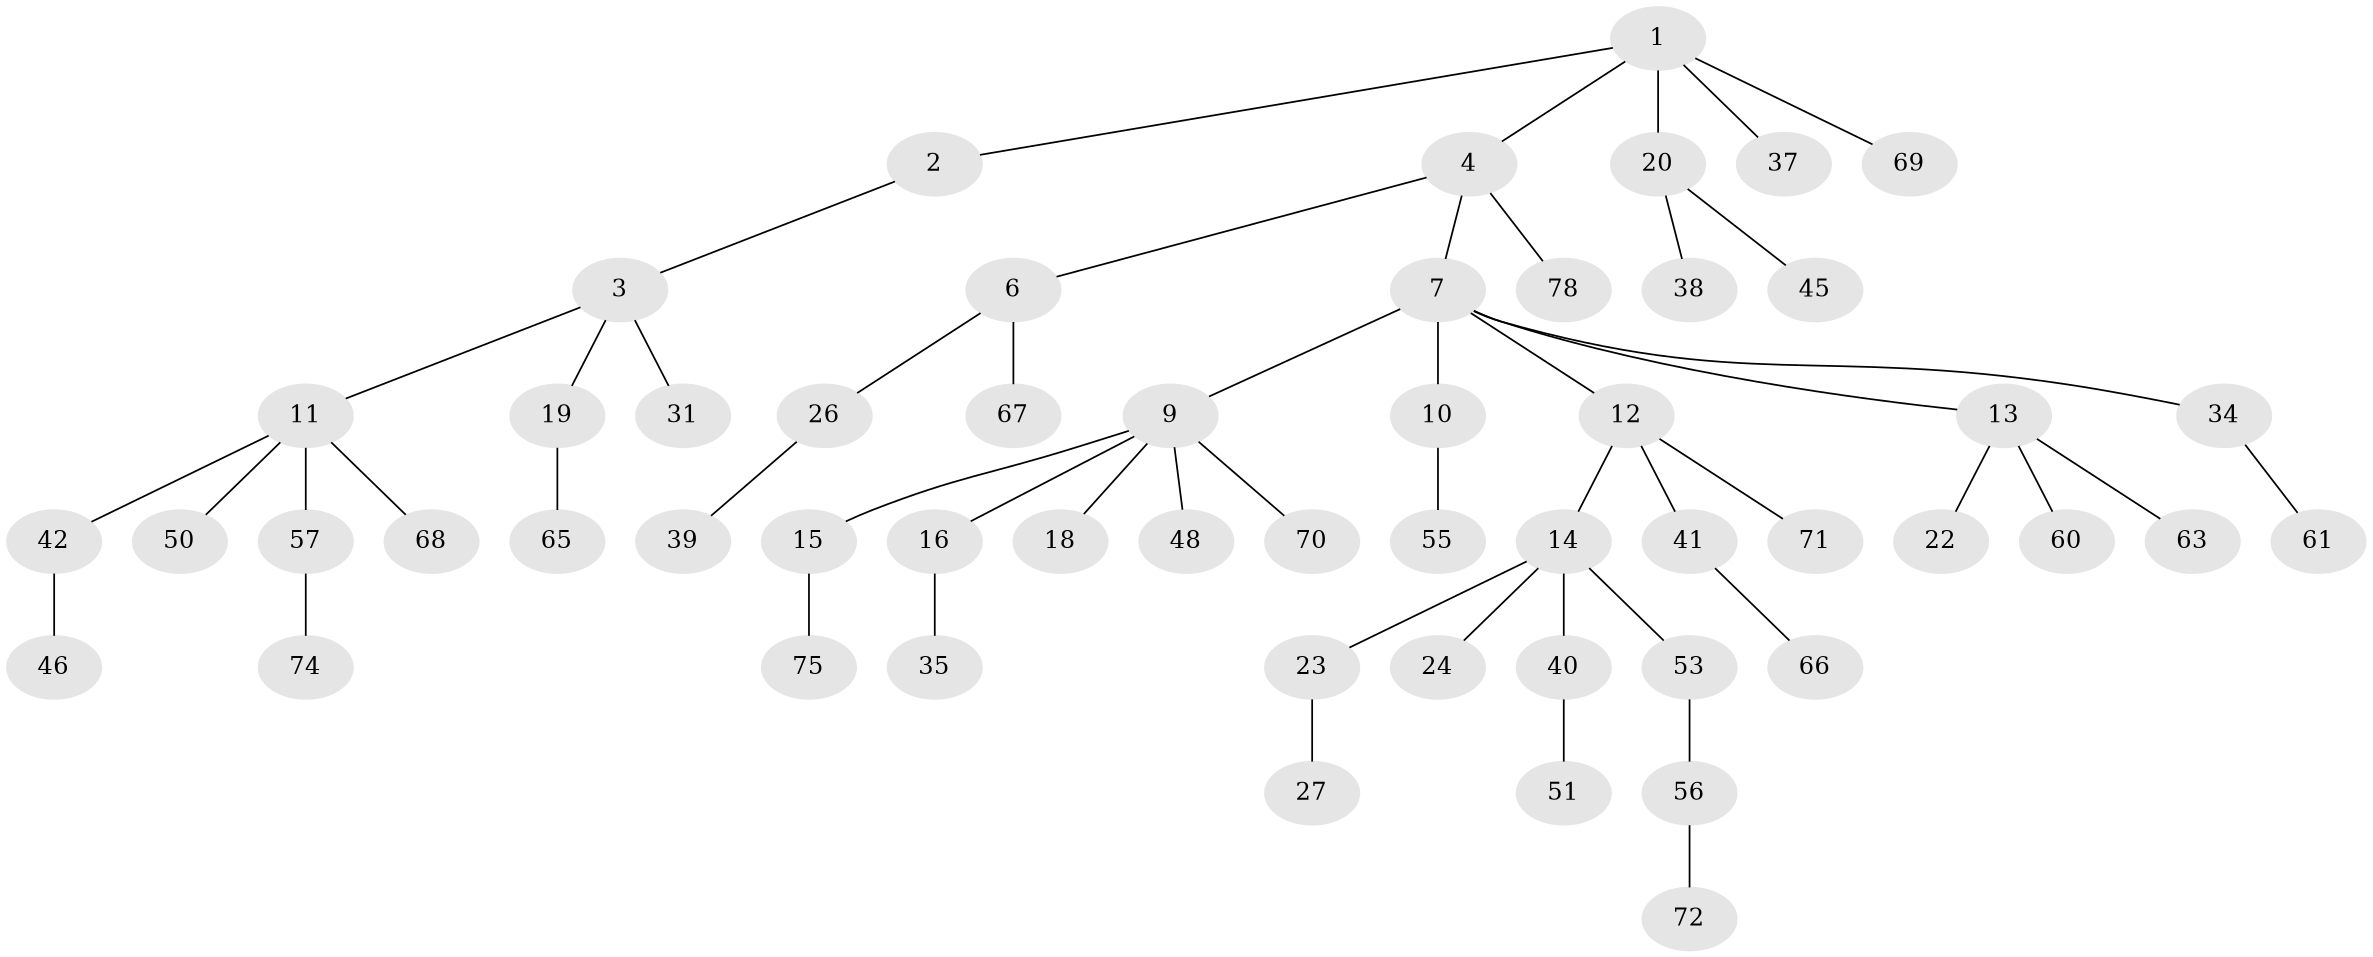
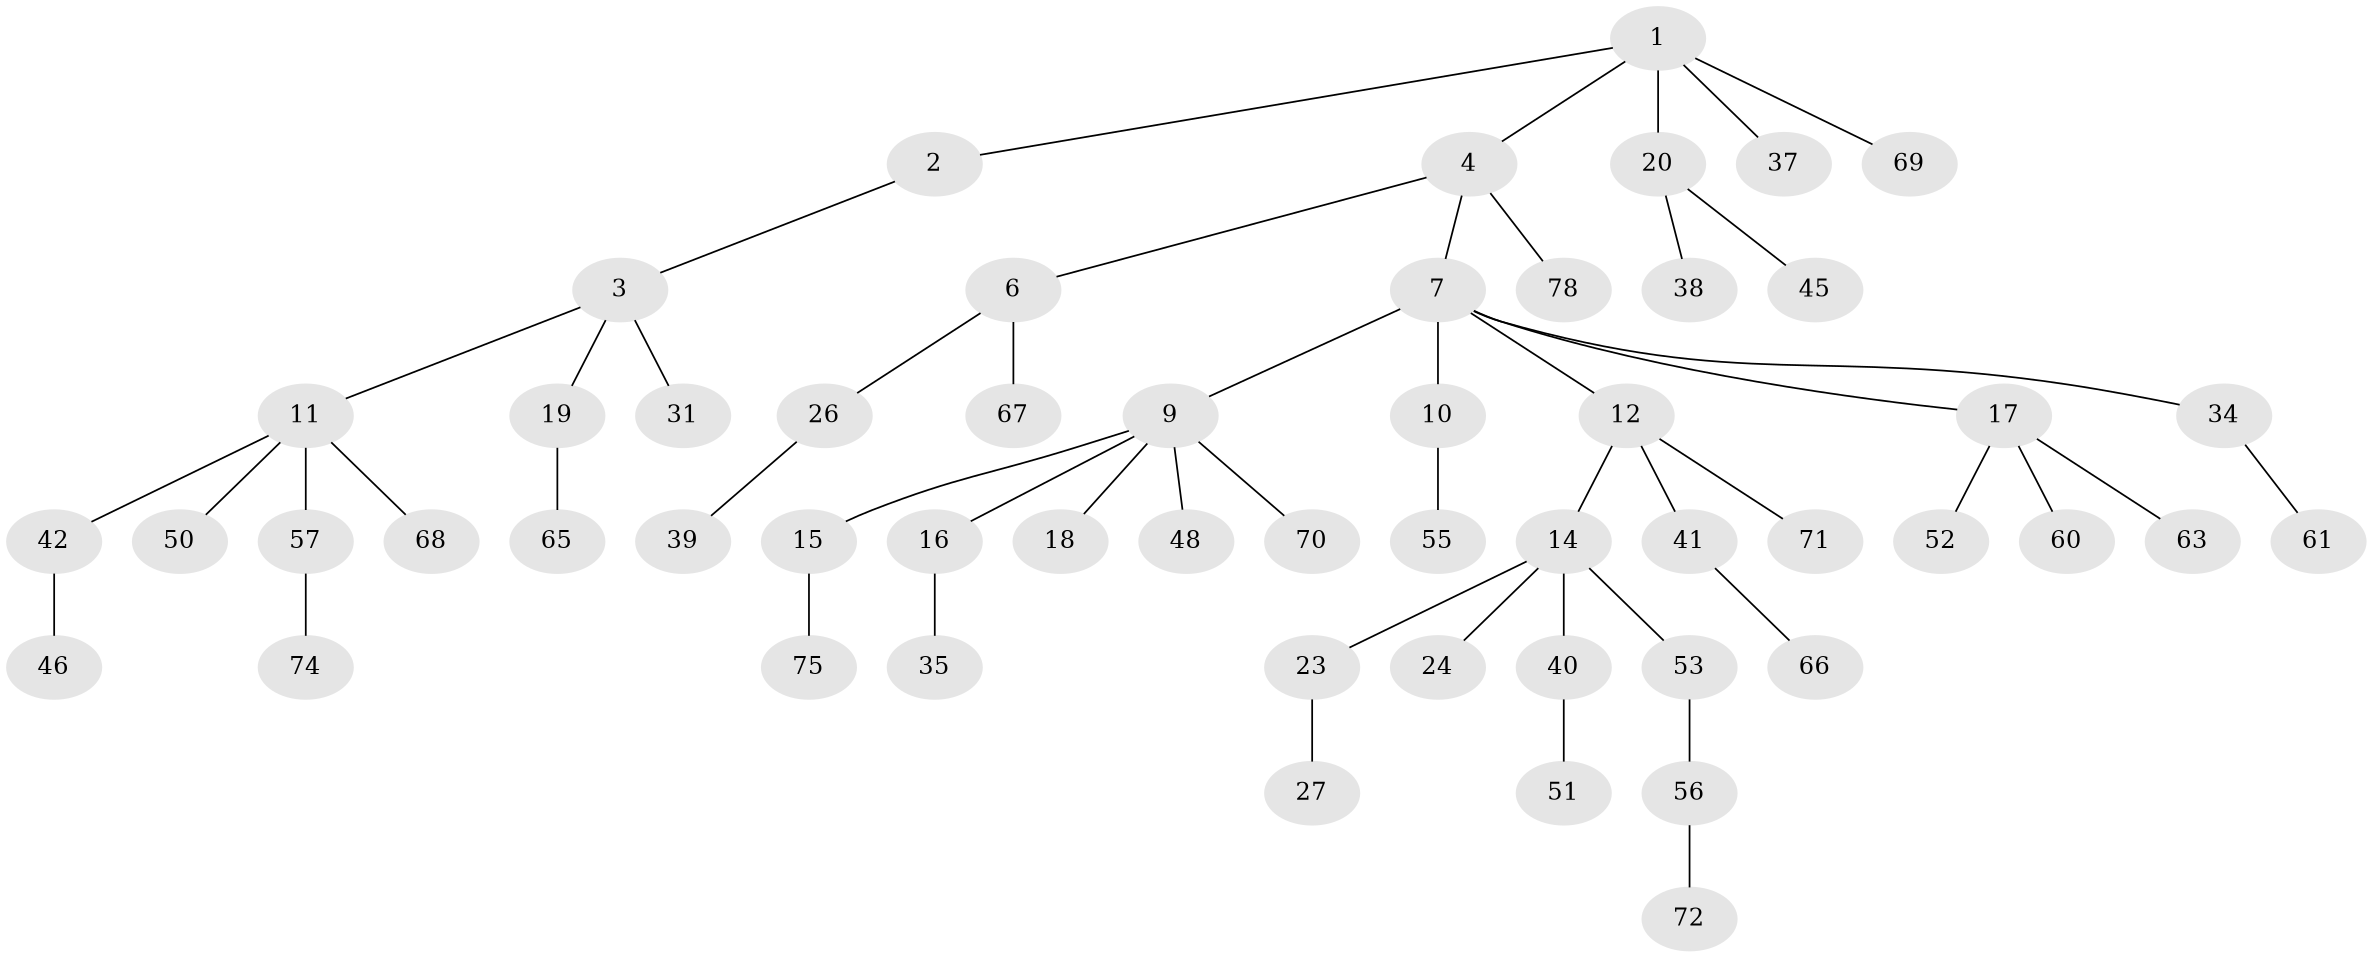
(2004, 416) -> (2004, 416)
(1941, 542) -> (1941, 542)
